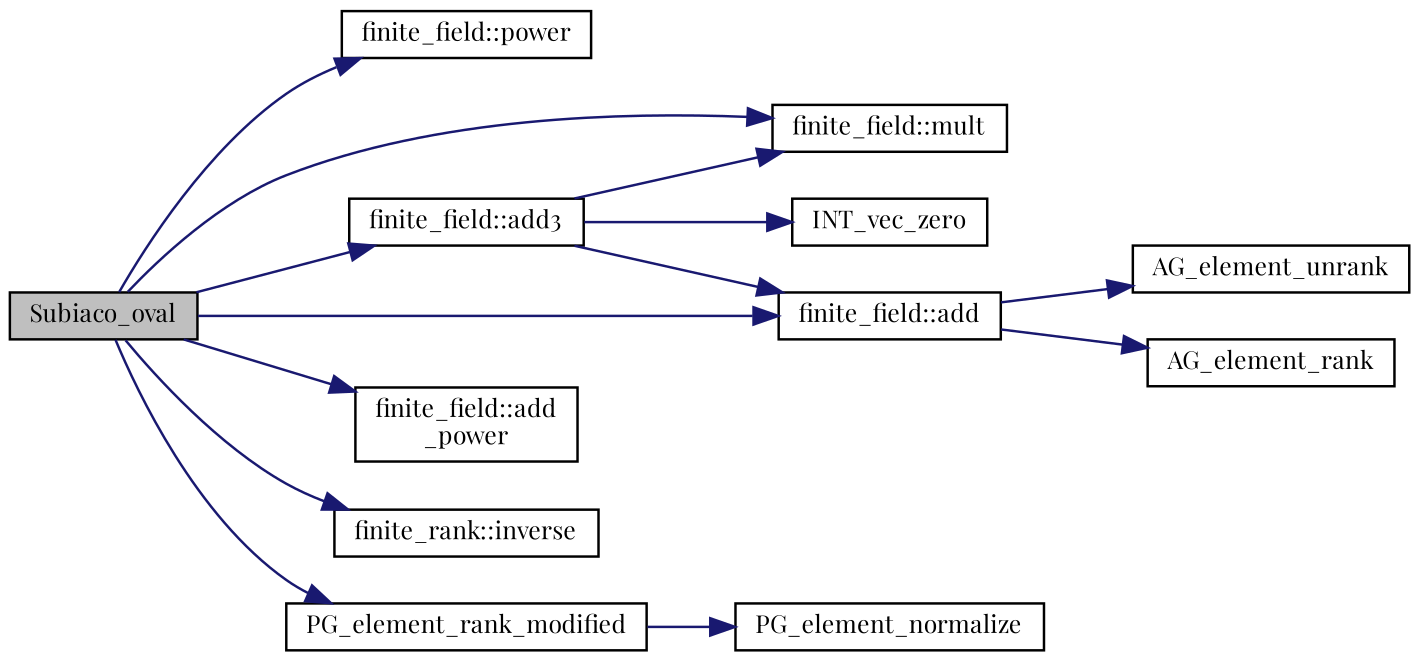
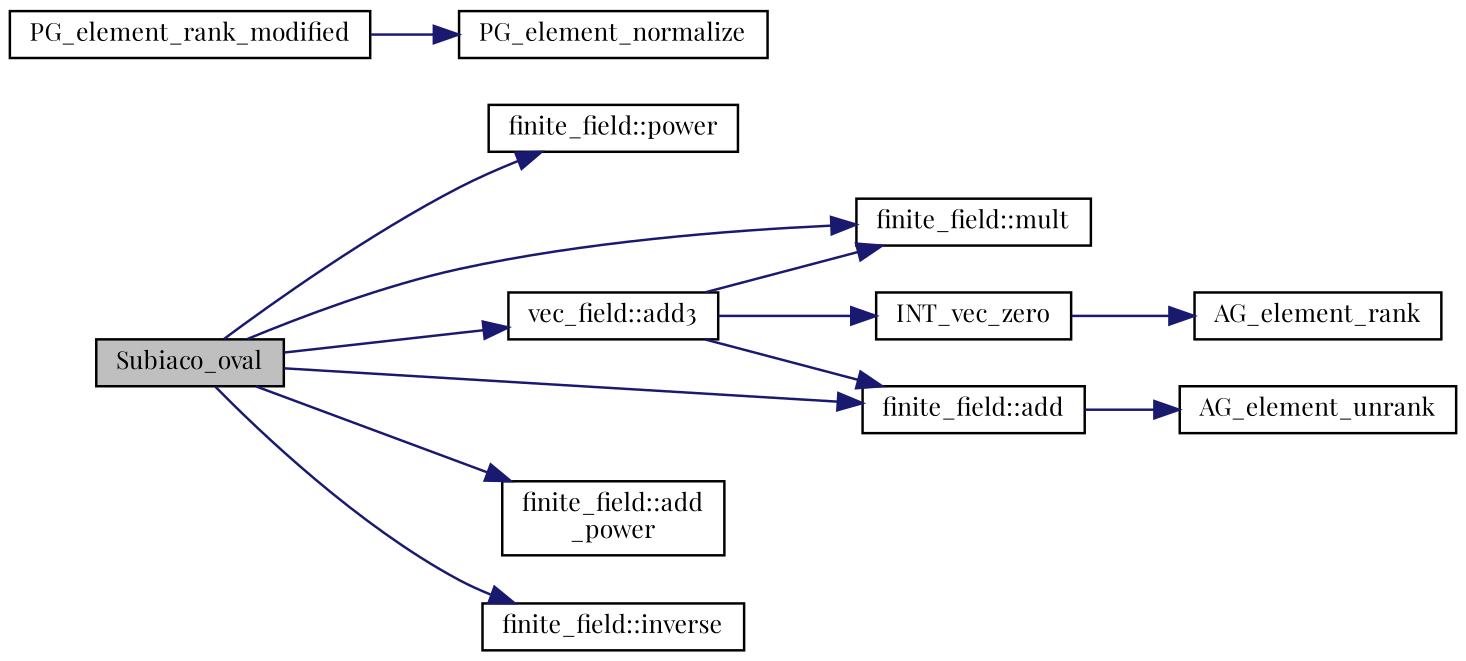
(466, 222) -> (613, 316)
(1062, 337) -> (1120, 316)
(193, 482) -> none
(466, 533) -> (613, 627)
